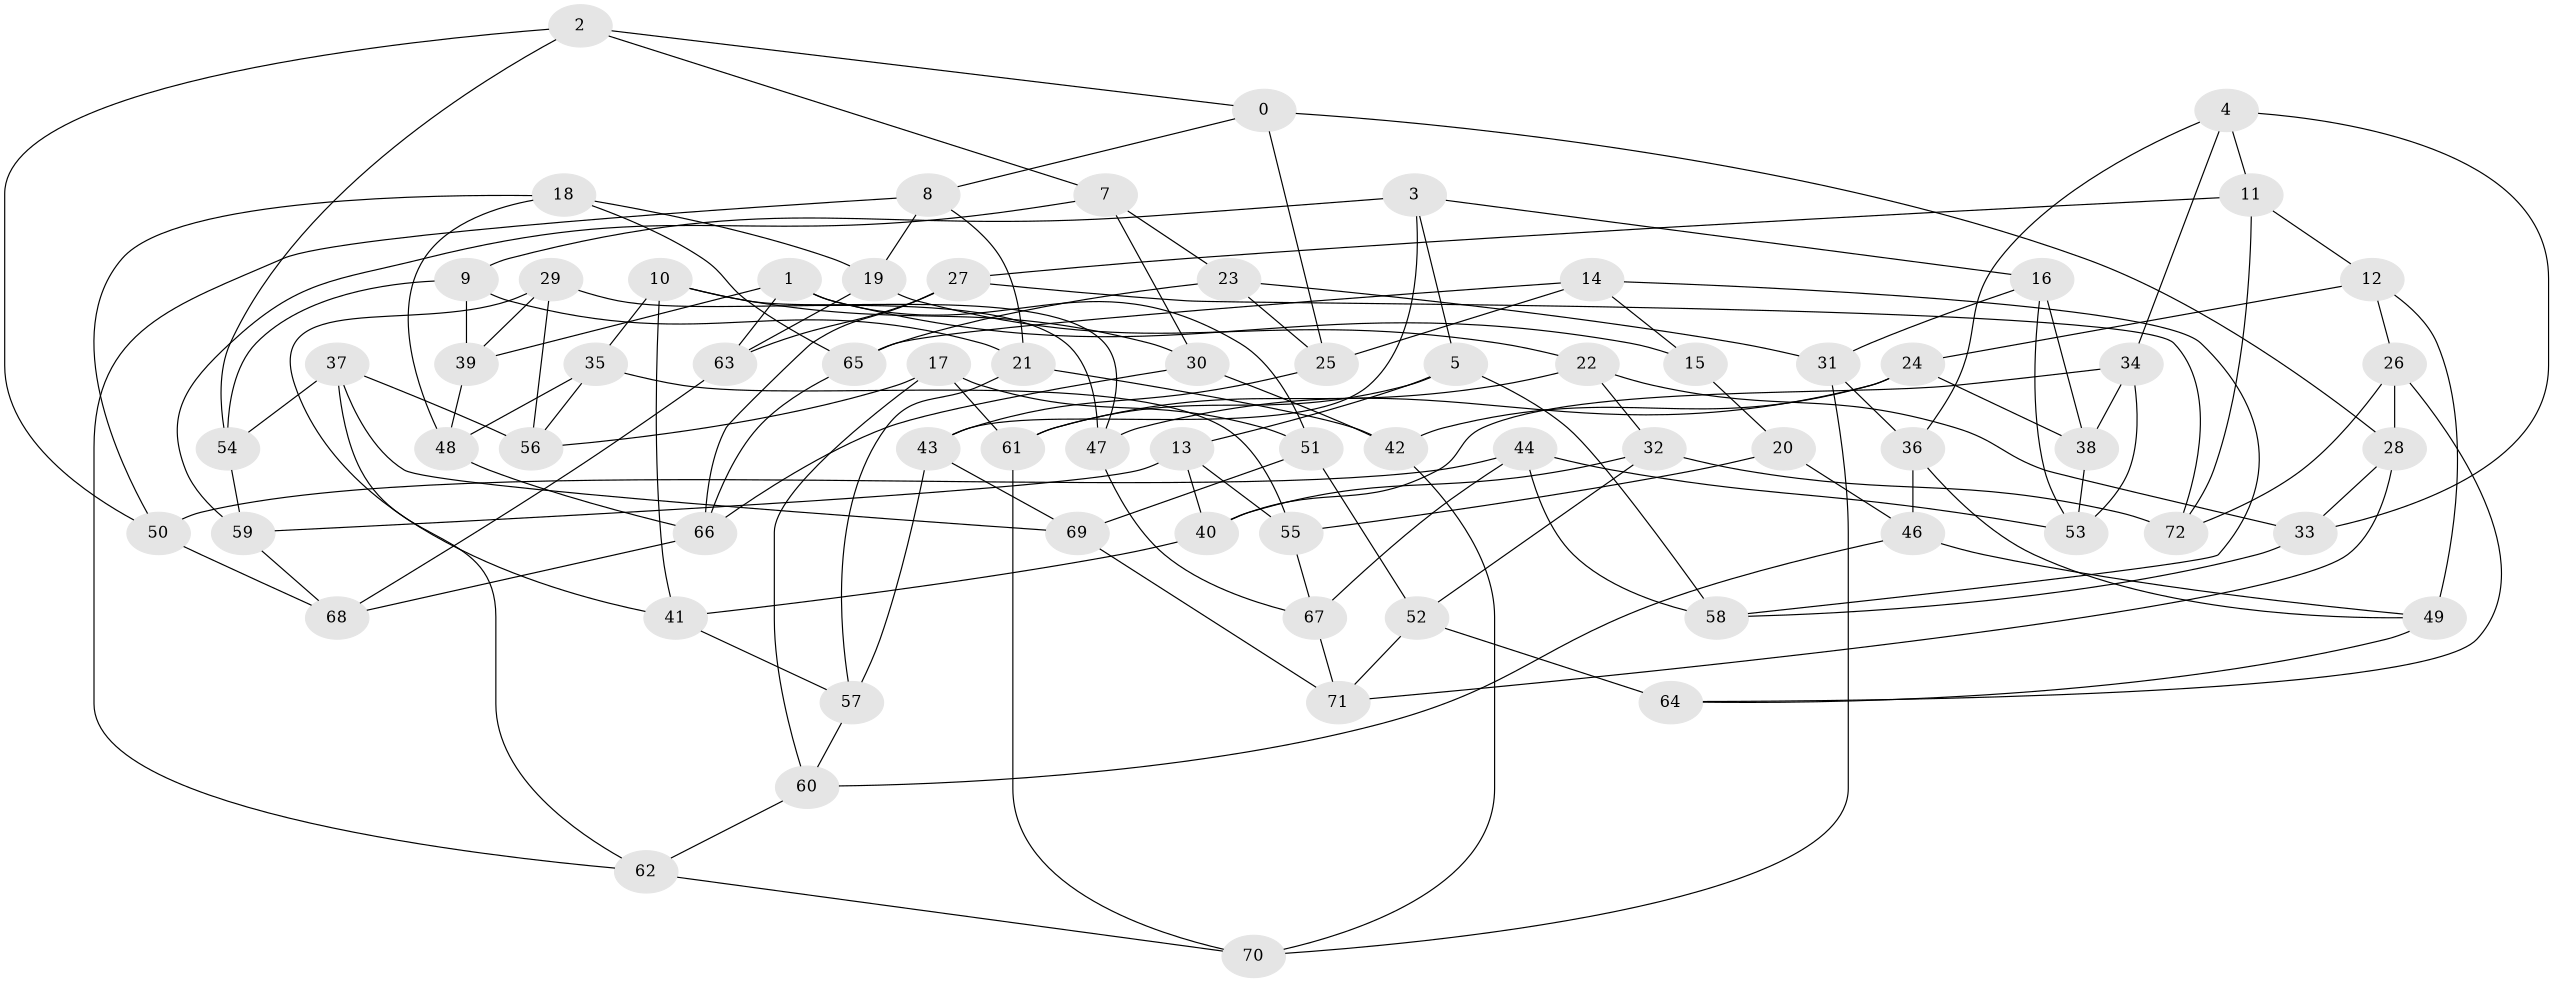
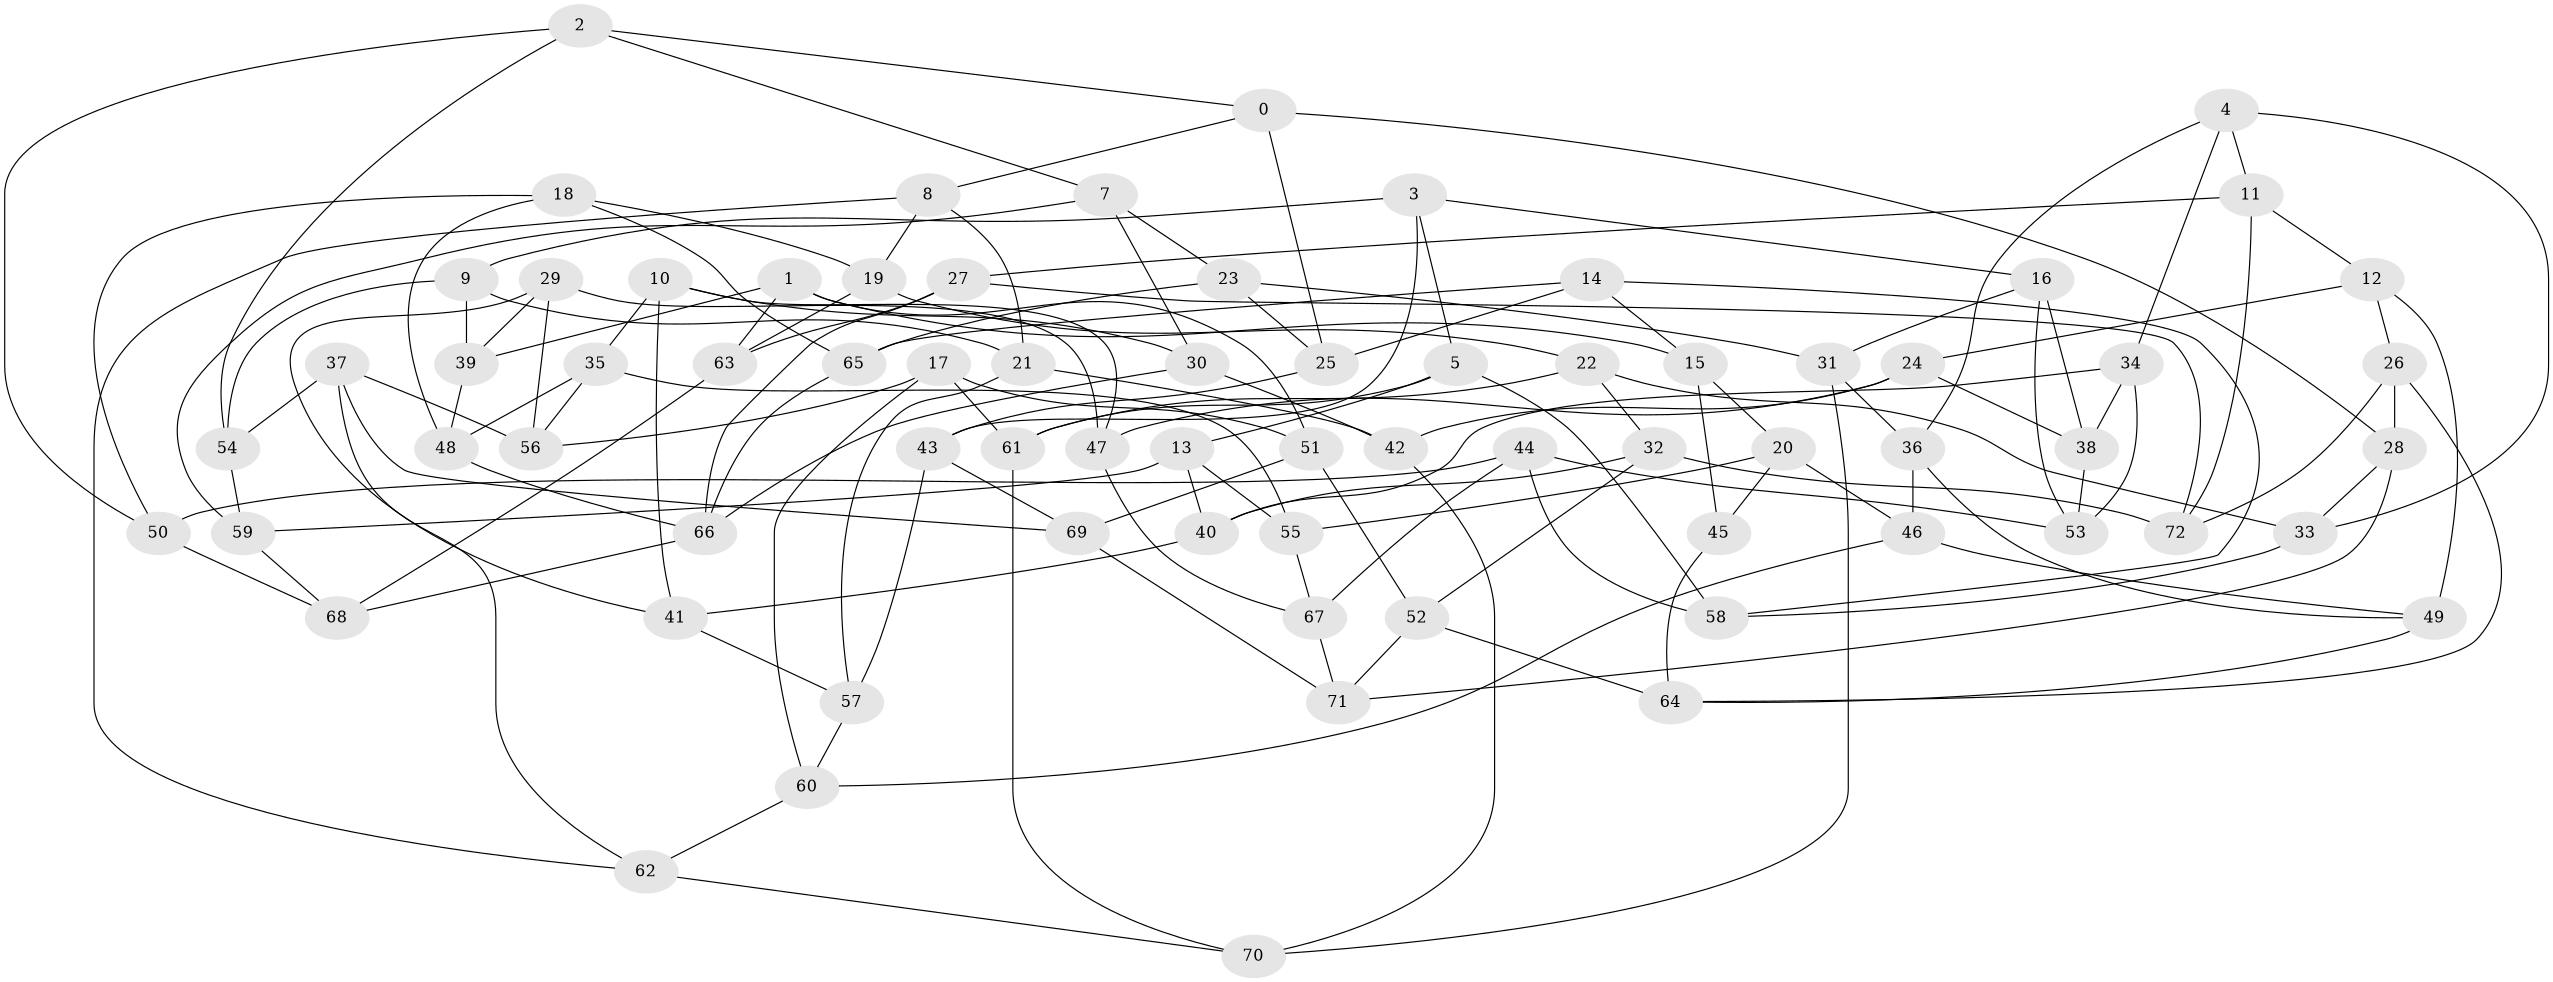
none -> (1719, 533)
